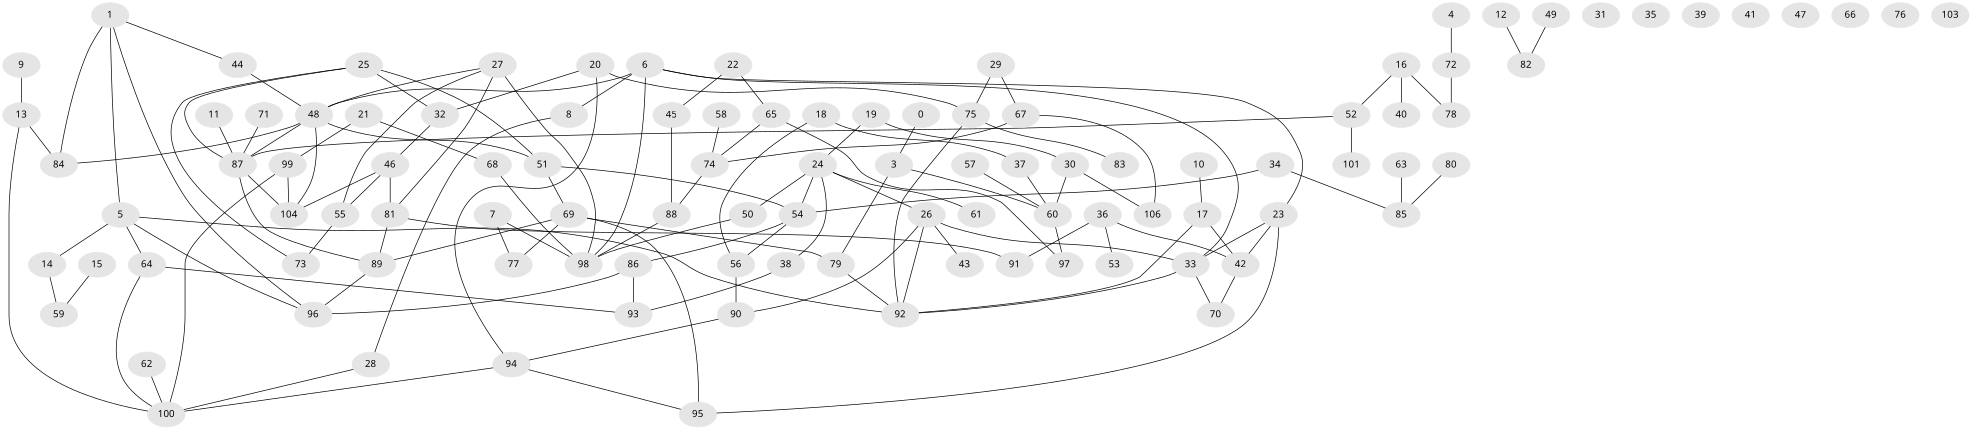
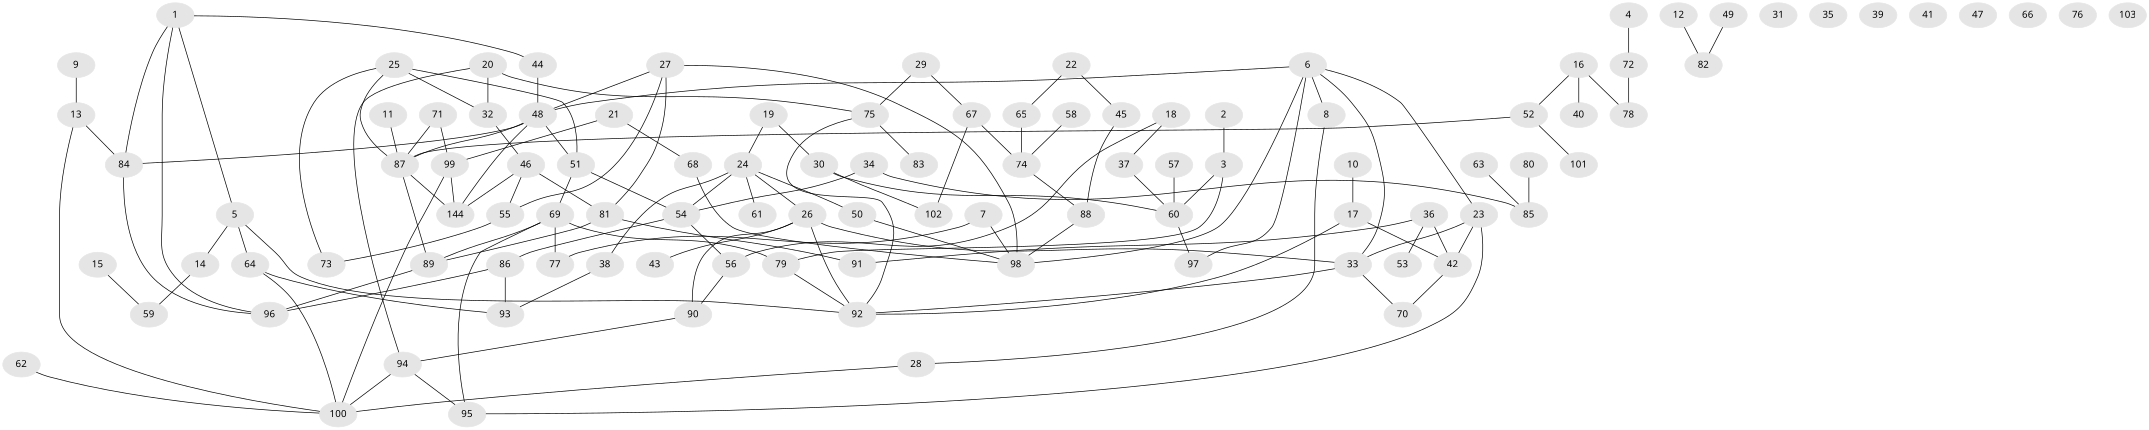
(921, 115) -> (1224, 115)
none -> (443, 135)
(930, 190) -> (1284, 188)
(289, 215) -> (455, 215)
(1153, 215) -> (934, 215)
(205, 265) -> (153, 278)
